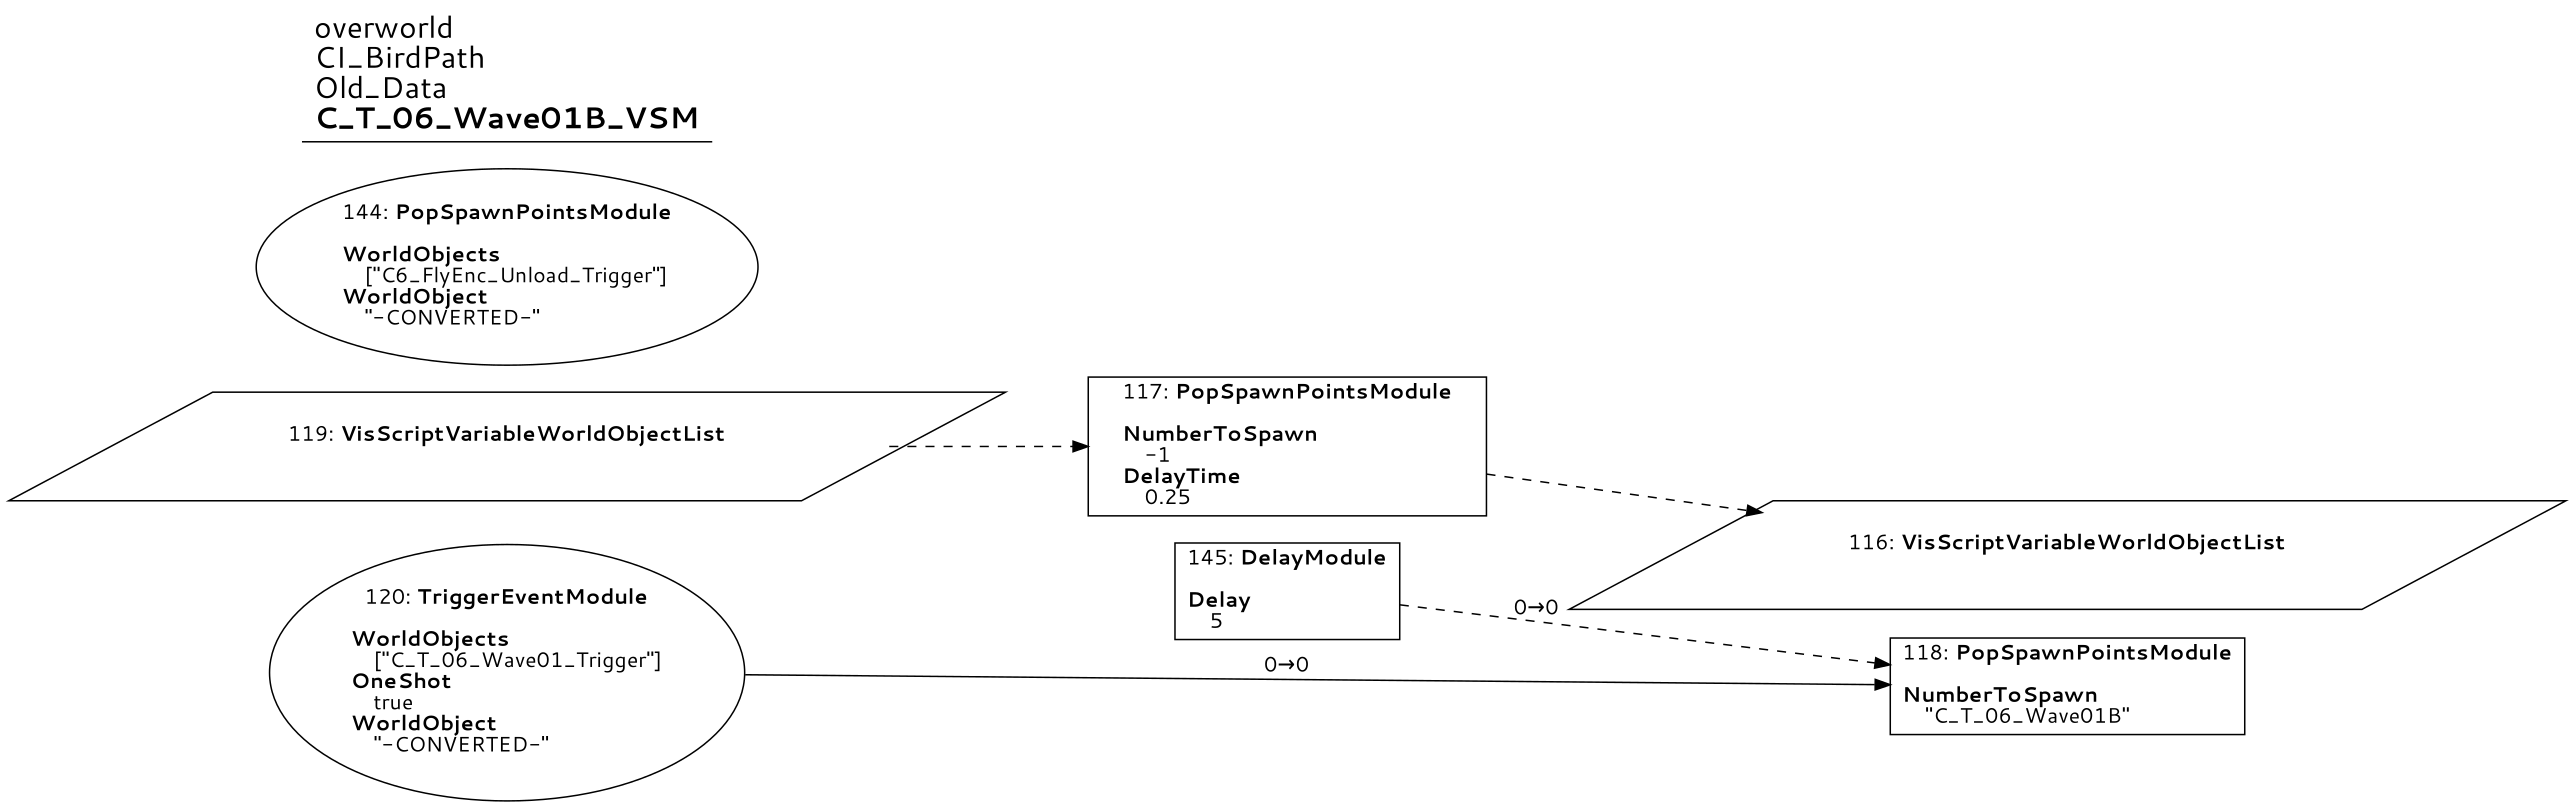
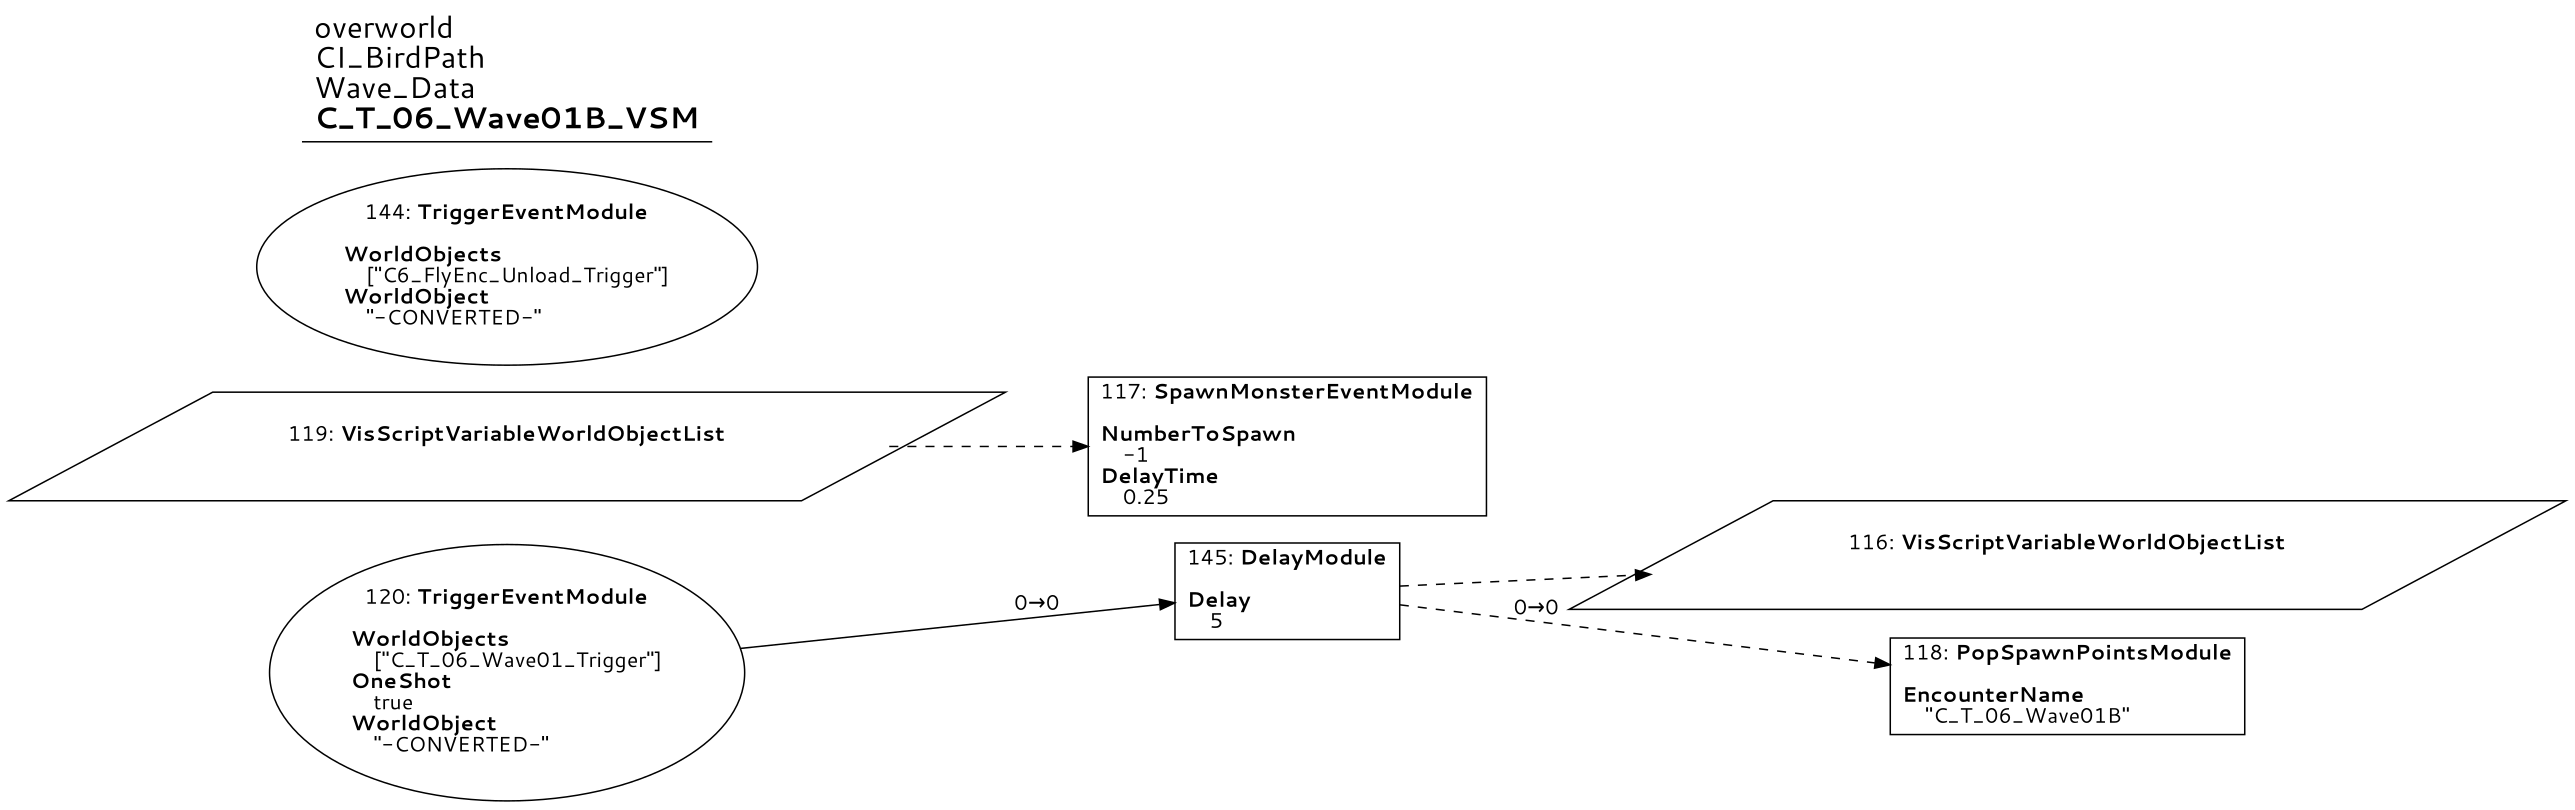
(381, 89) -> (396, 89)
(534, 213) -> (534, 213)
(1314, 392) -> (1314, 392)
(1617, 492) -> (1518, 581)
(1310, 680) -> (950, 626)
(2000, 695) -> (1994, 695)
